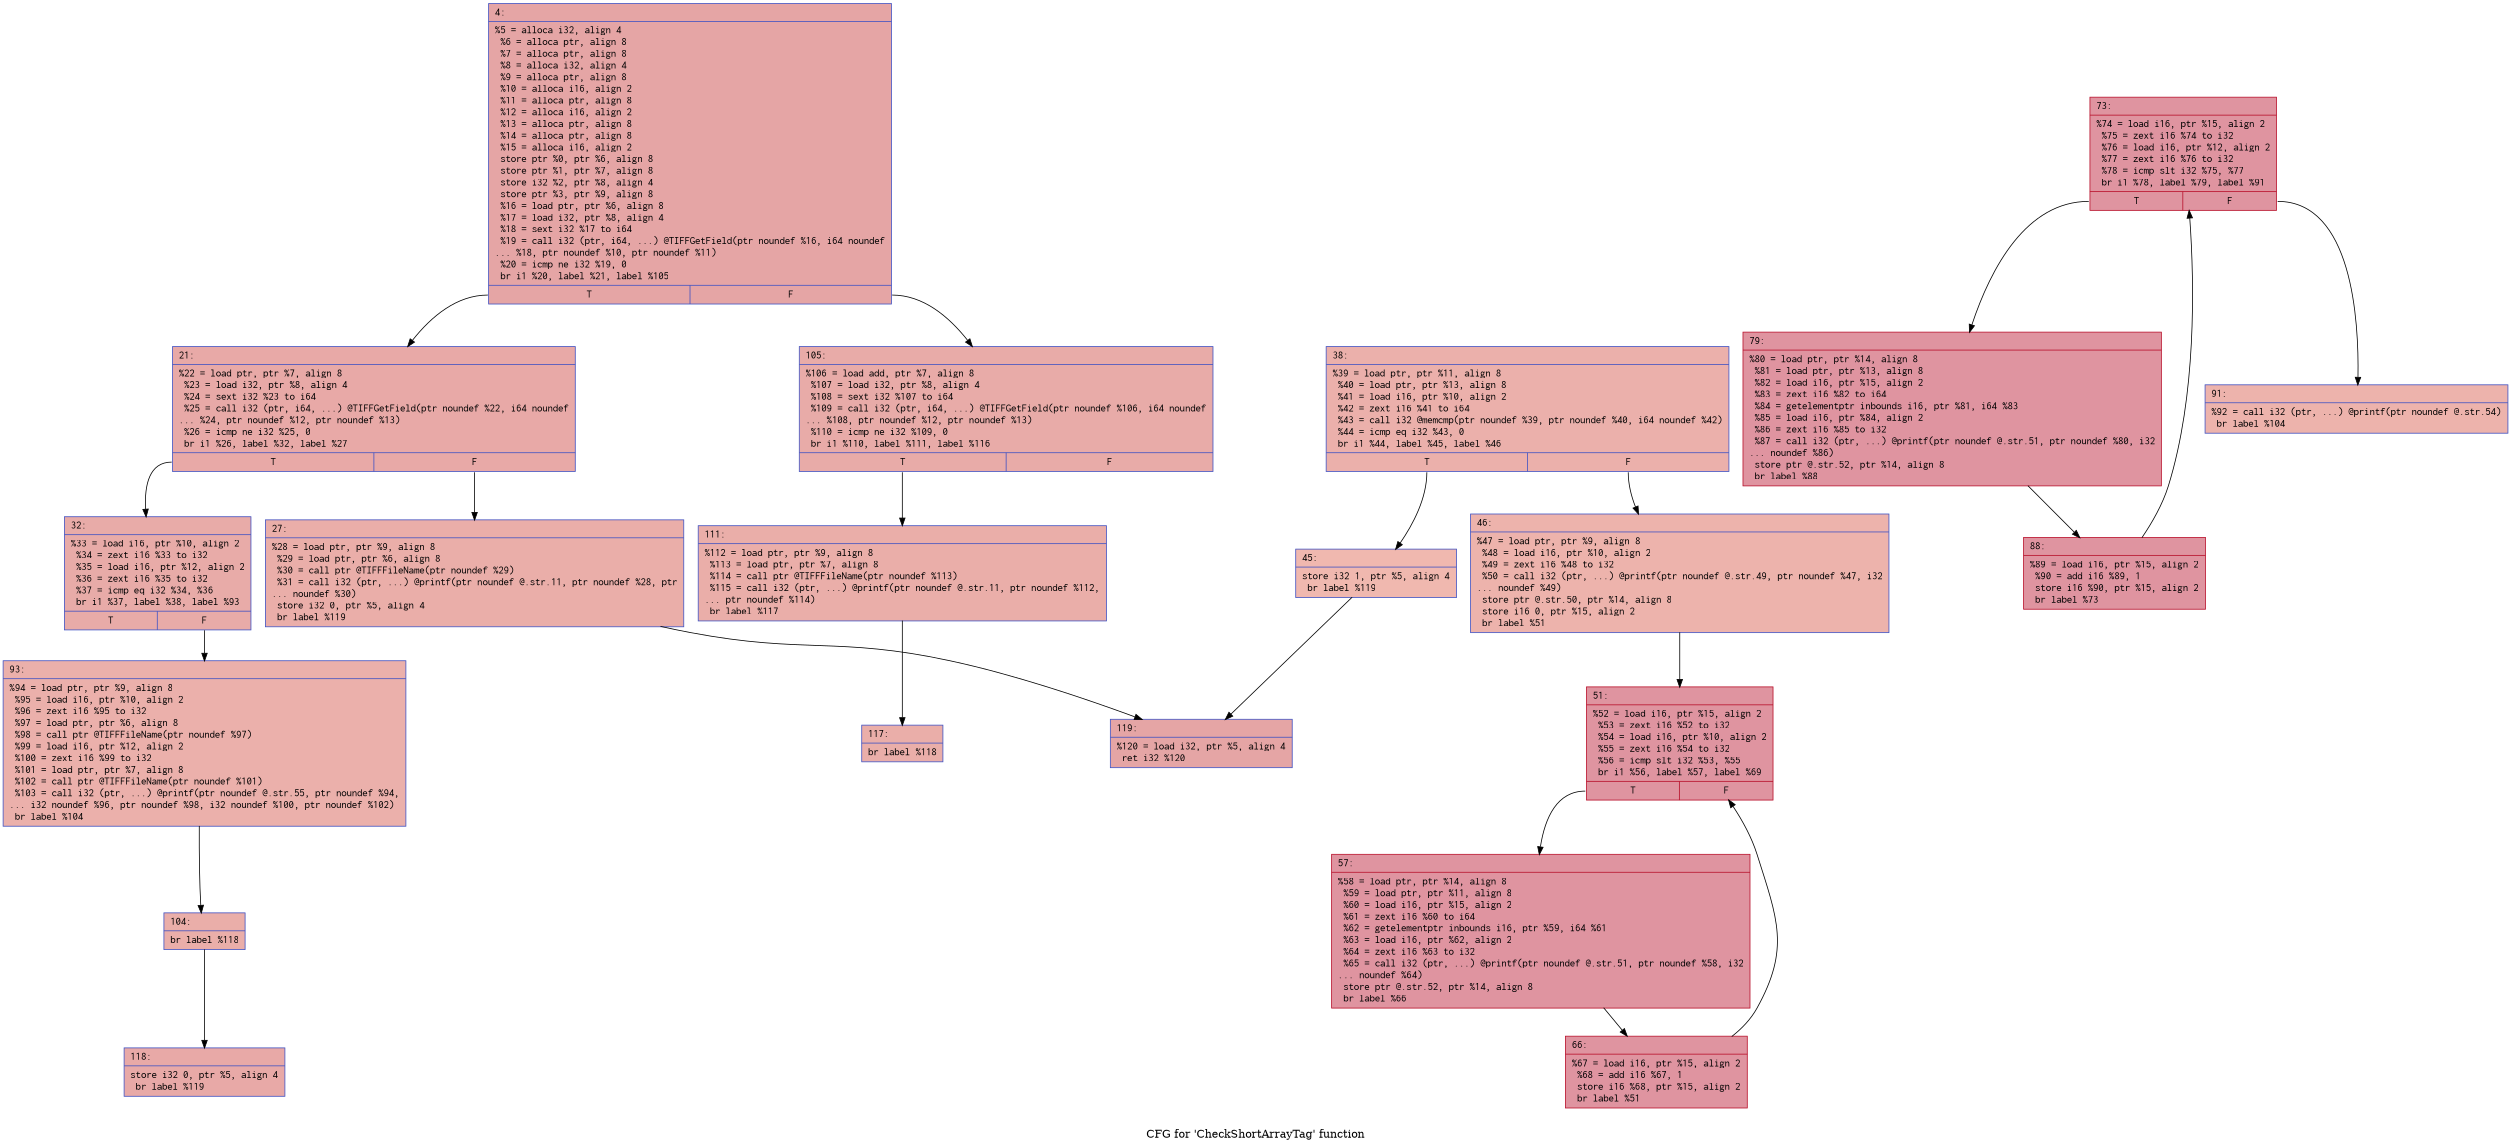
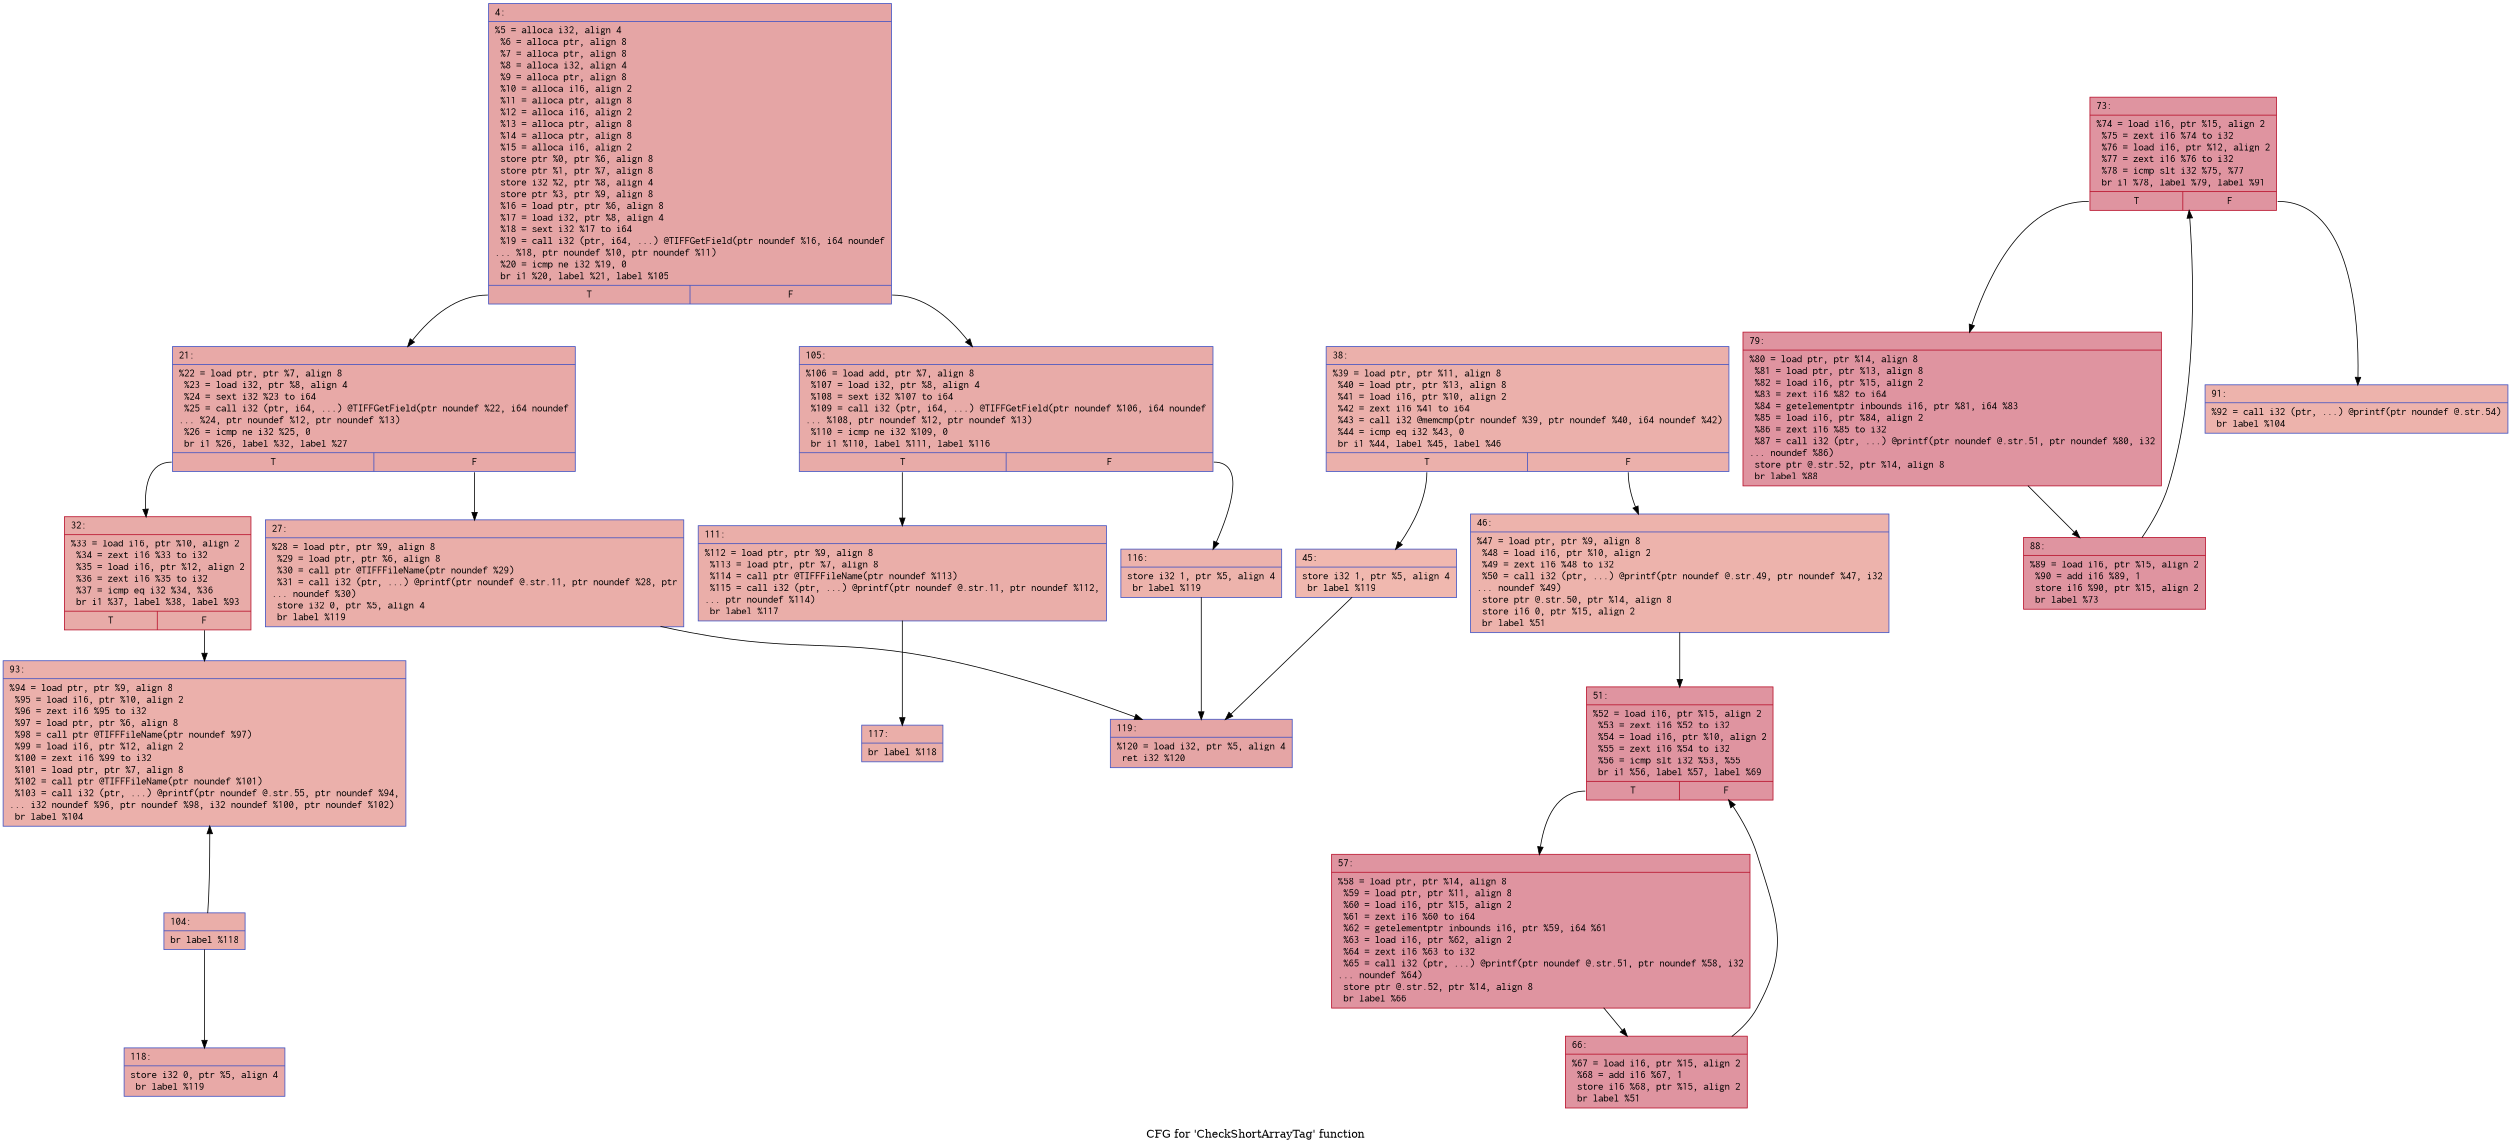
(158, 573) -> (158, 573)
none -> (1201, 573)
(199, 866) -> (209, 874)
